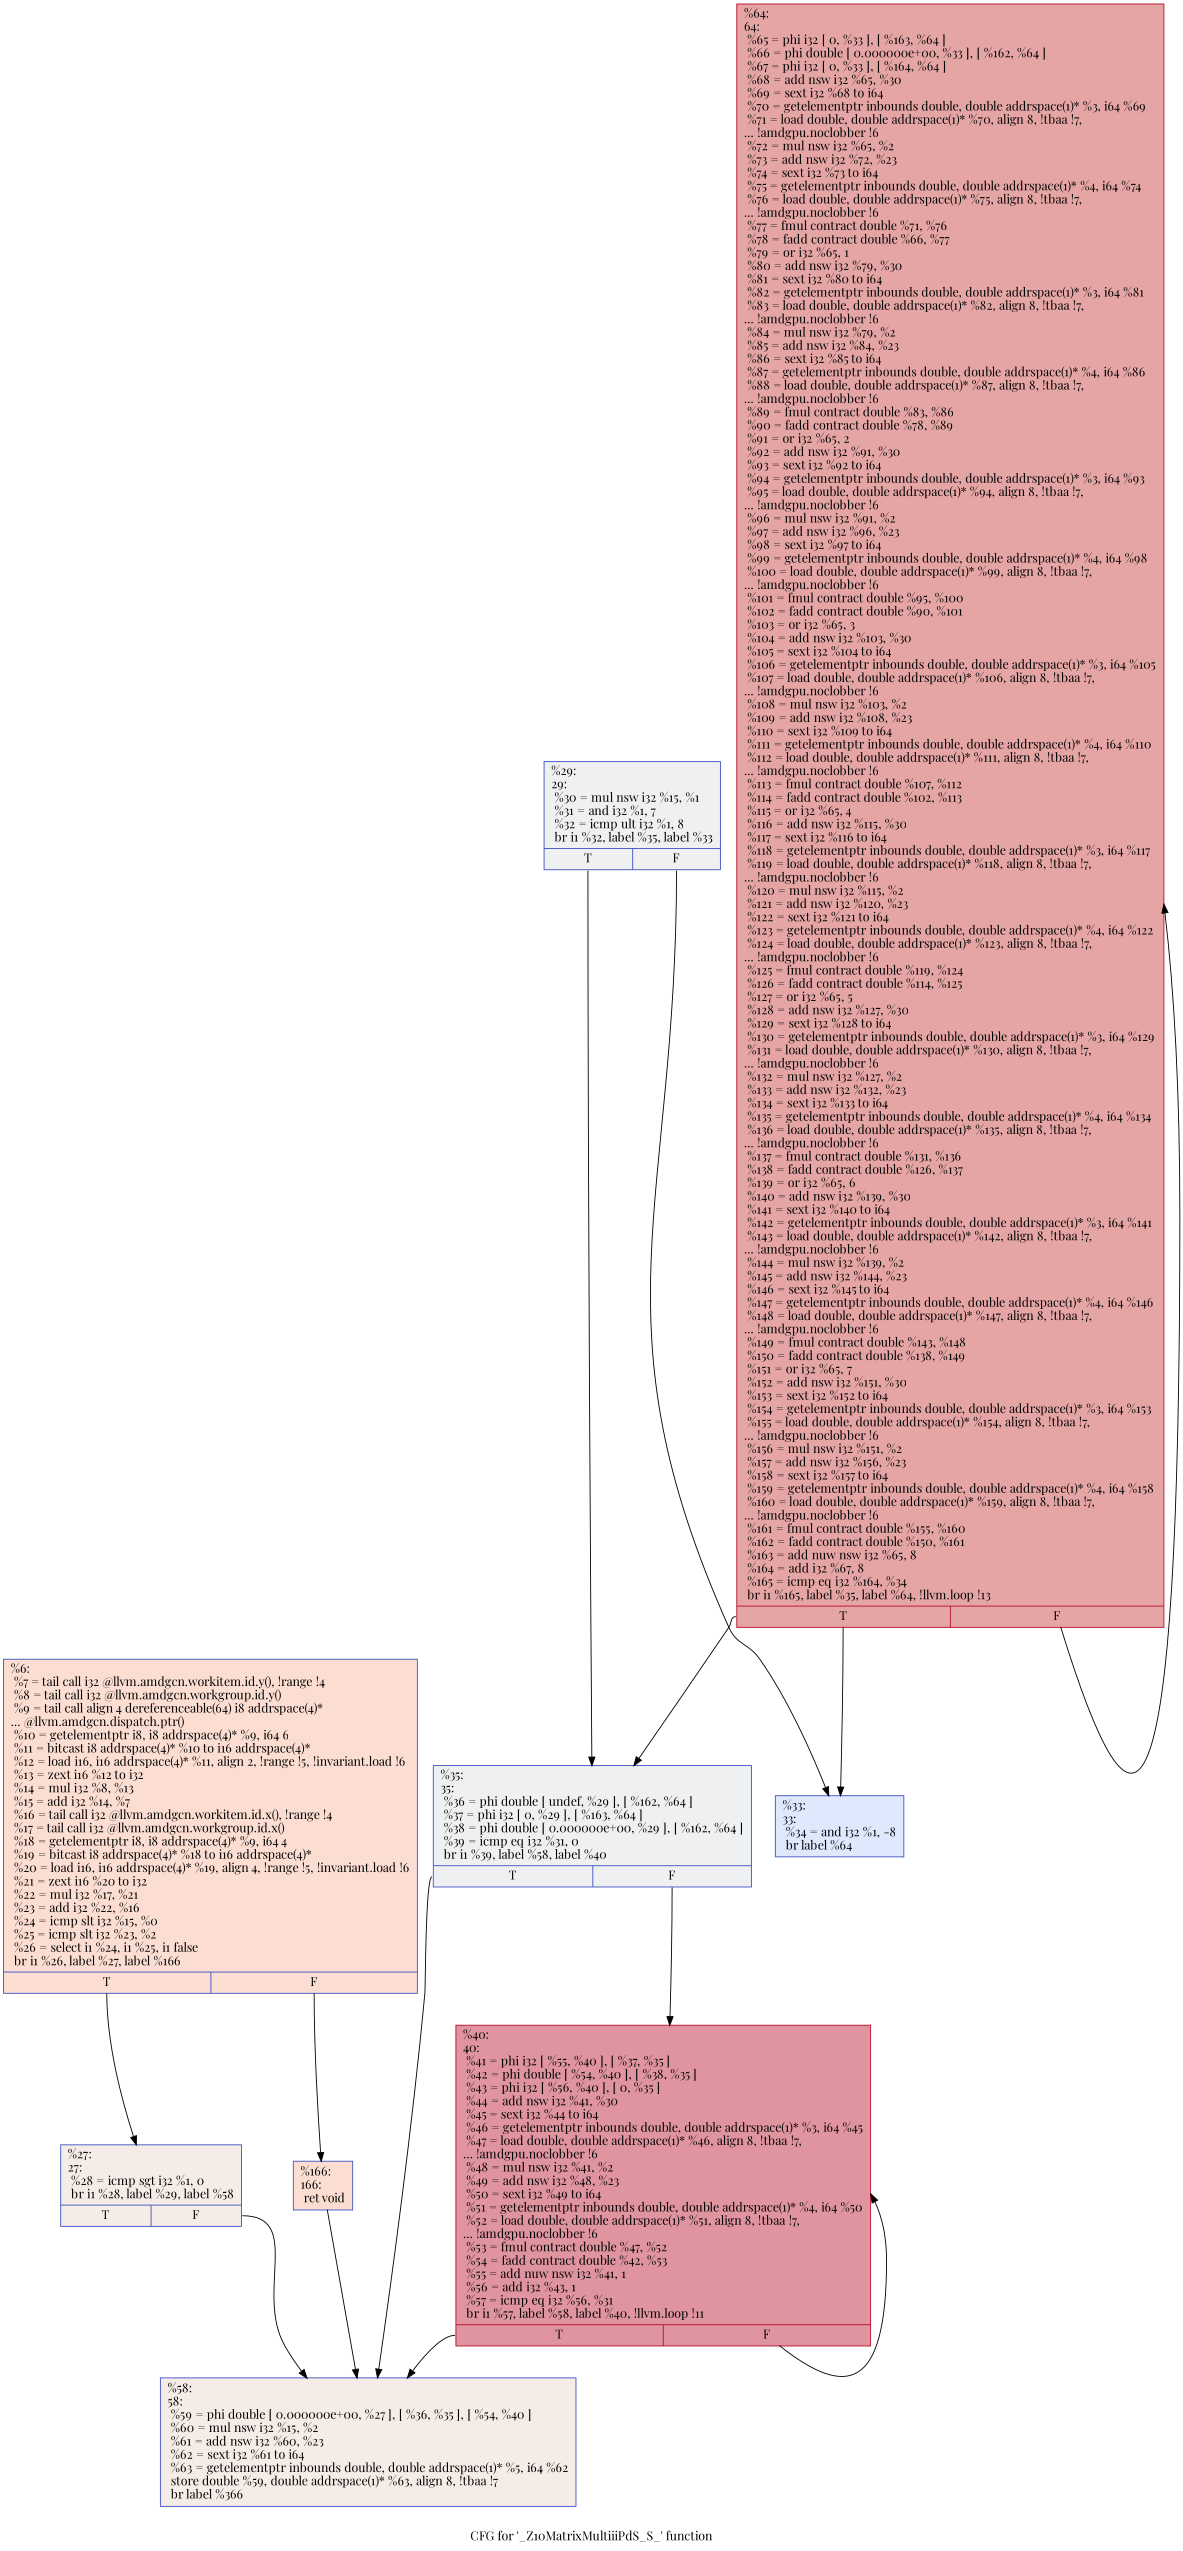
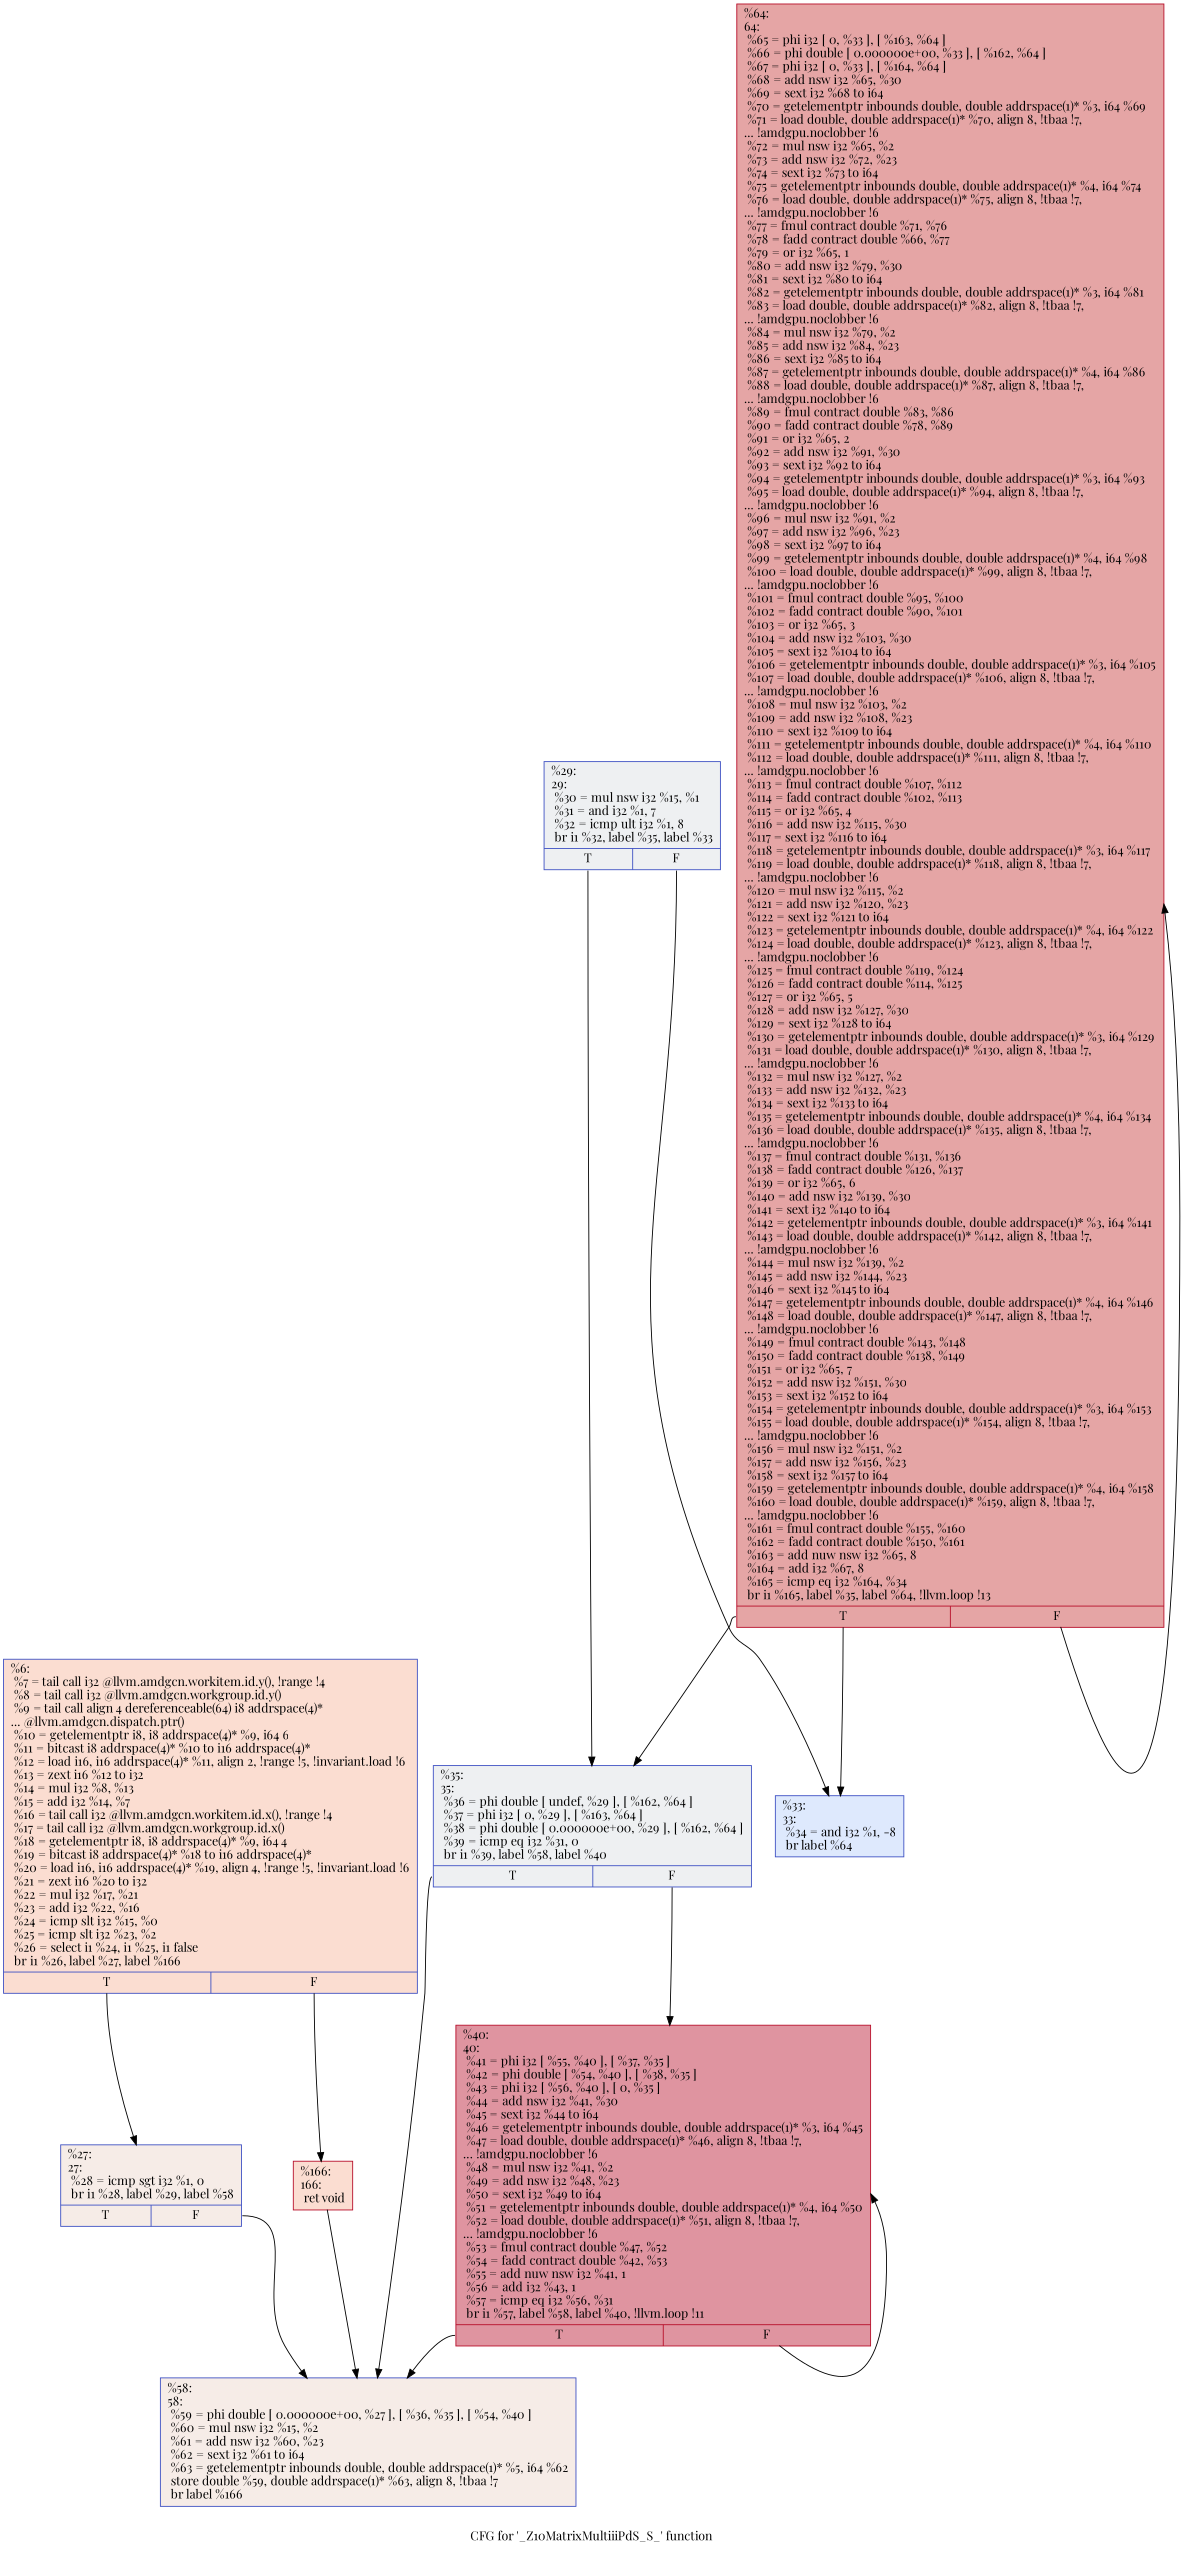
(323, 2186) -> (323, 2186)
(206, 2495) -> (205, 2495)
